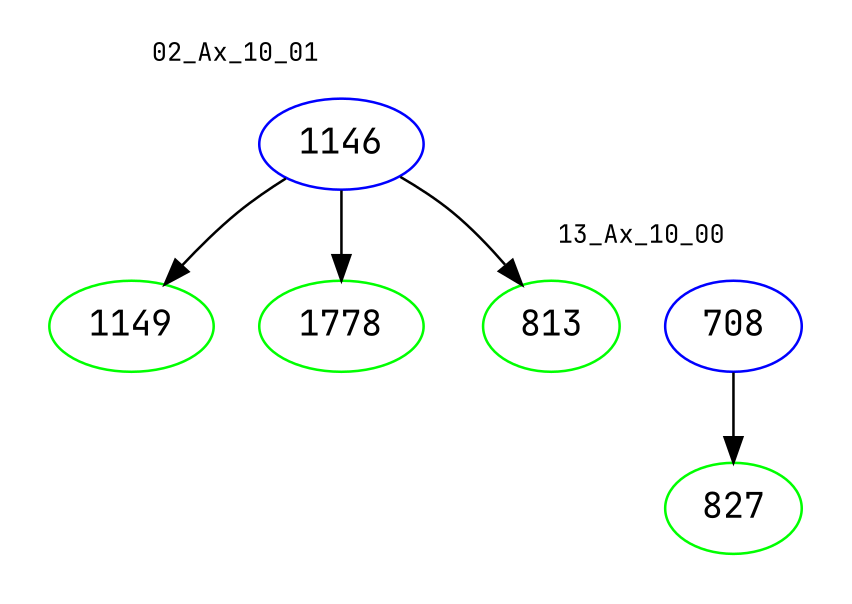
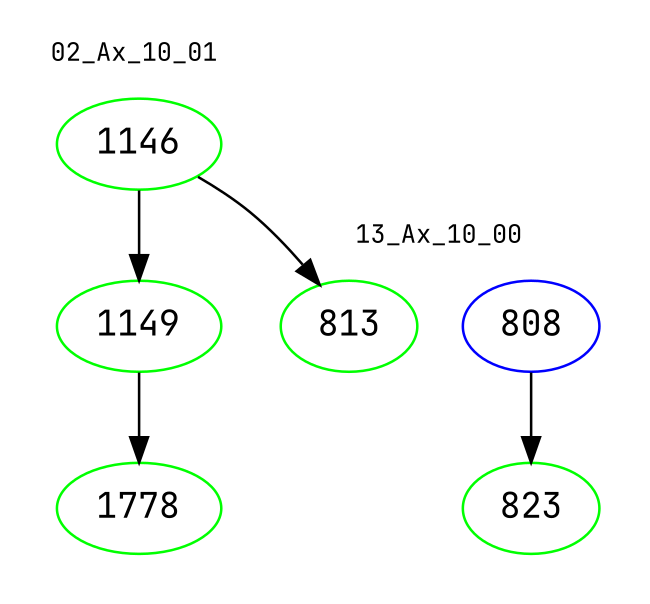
(341, 144) -> (139, 144)
(341, 223) -> (139, 405)
(733, 326) -> (531, 326)
(733, 508) -> (531, 508)
